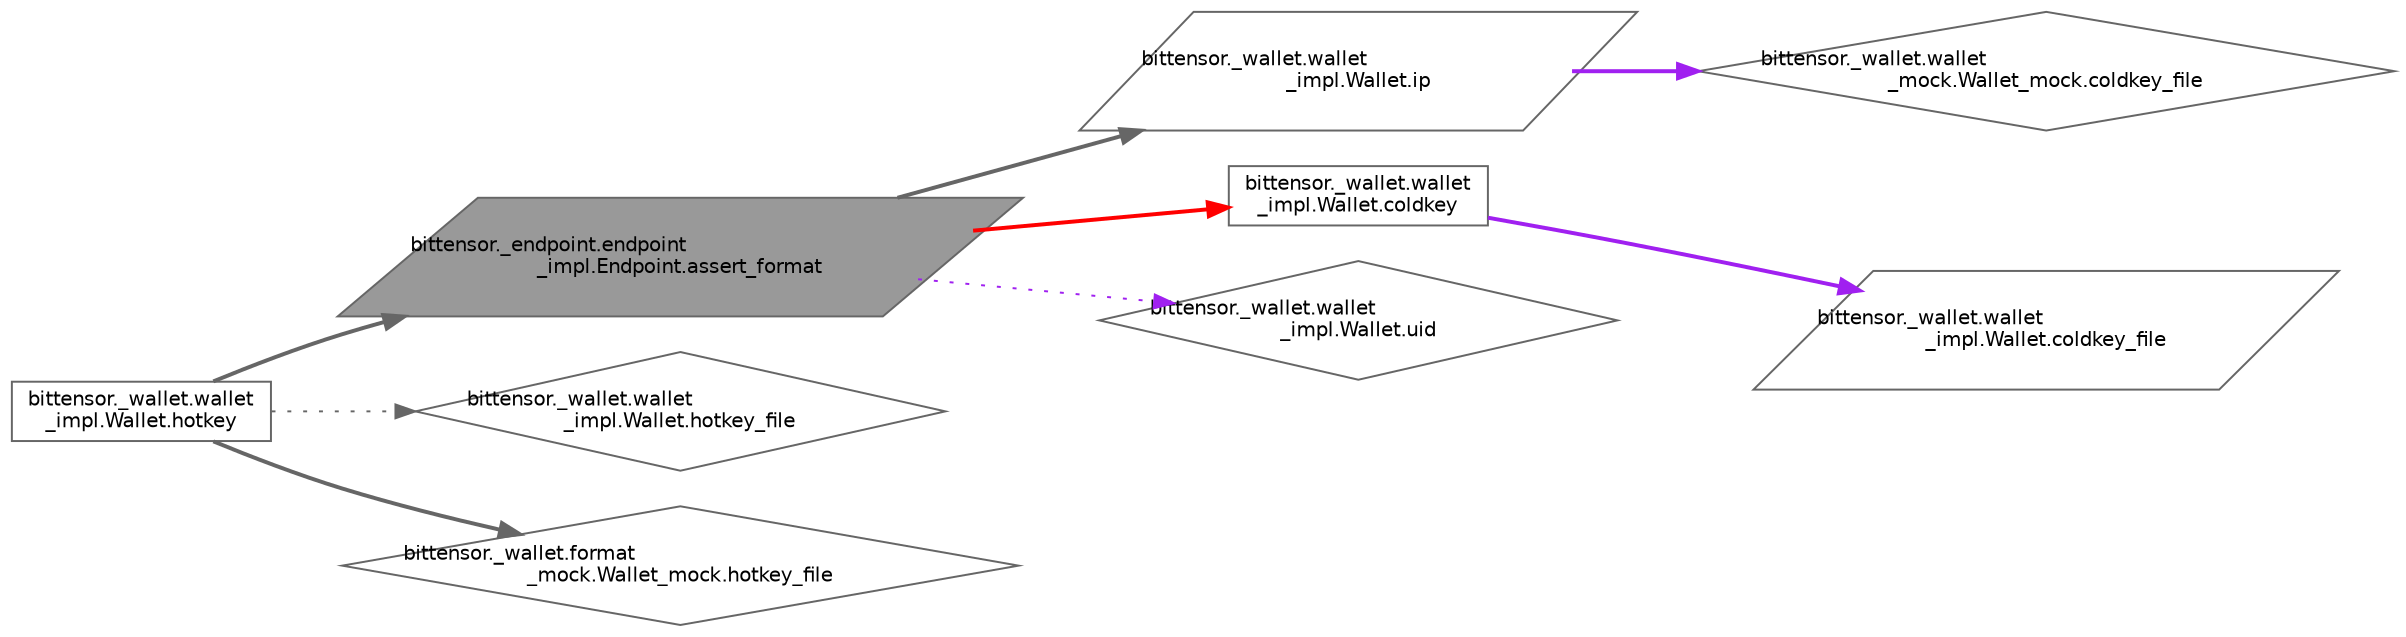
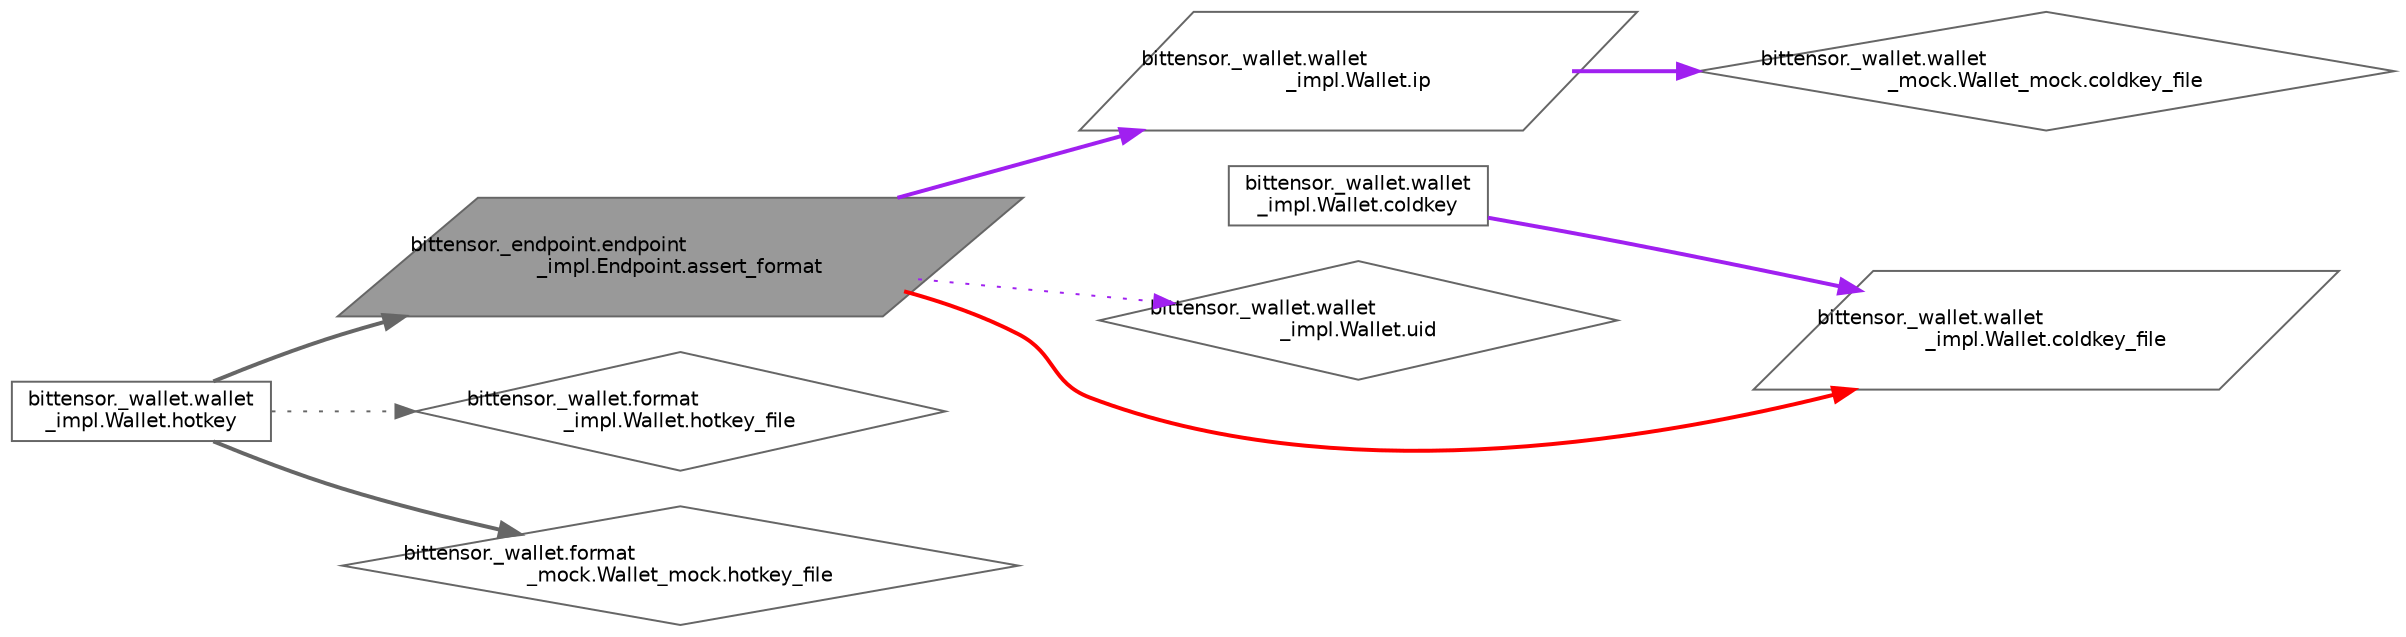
(1010, 167) -> (1010, 167)
(1091, 220) -> (1352, 448)
(680, 411) -> (680, 411)
